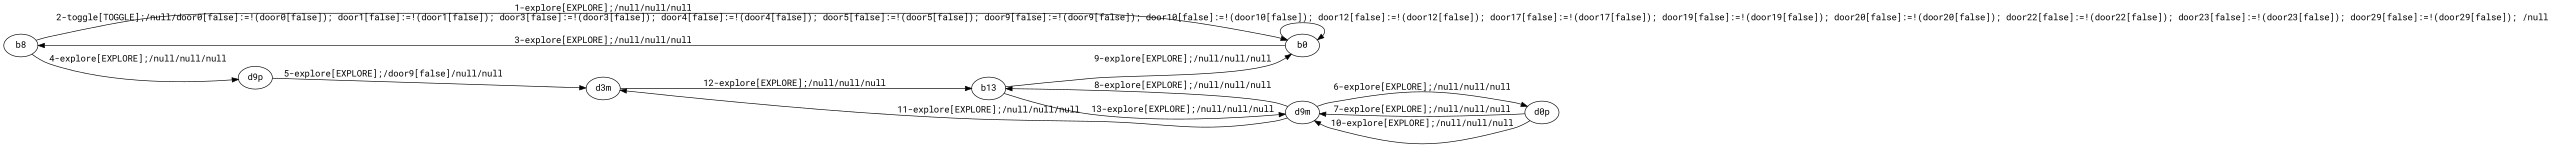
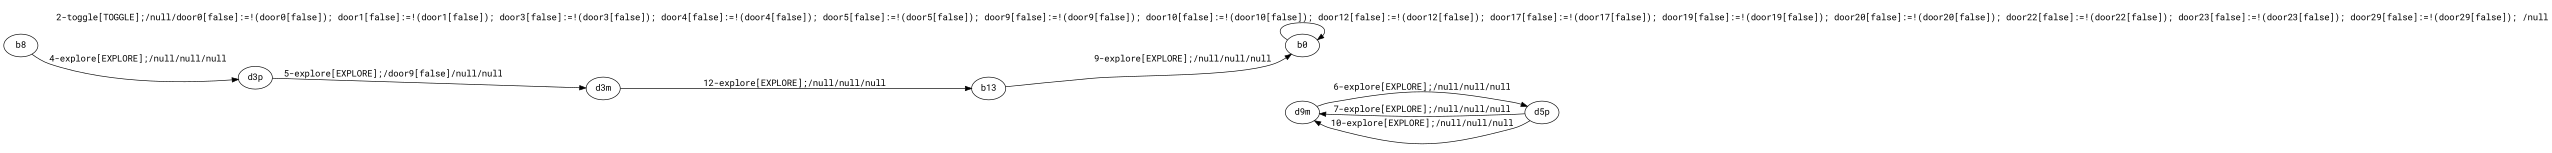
(658, 13) -> none
(665, 46) -> none
(255, 78) -> (255, 78)
(1151, 92) -> none
(1542, 112) -> (1542, 112)
(957, 118) -> none
(1140, 118) -> none
